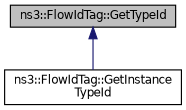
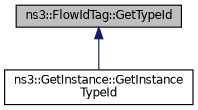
(93, 87) -> (99, 87)
